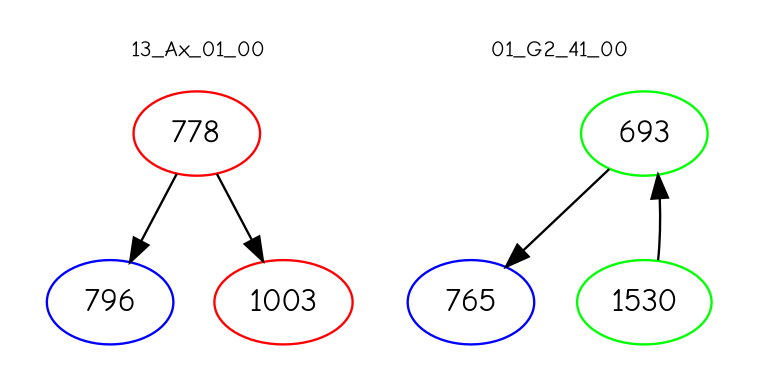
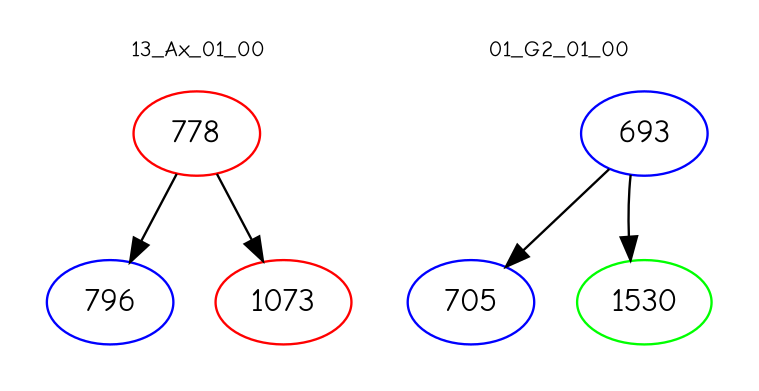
(560, 50) -> (560, 50)
(644, 134) -> (644, 134)
(660, 229) -> (629, 206)
(284, 302) -> (284, 302)
(471, 302) -> (471, 302)
